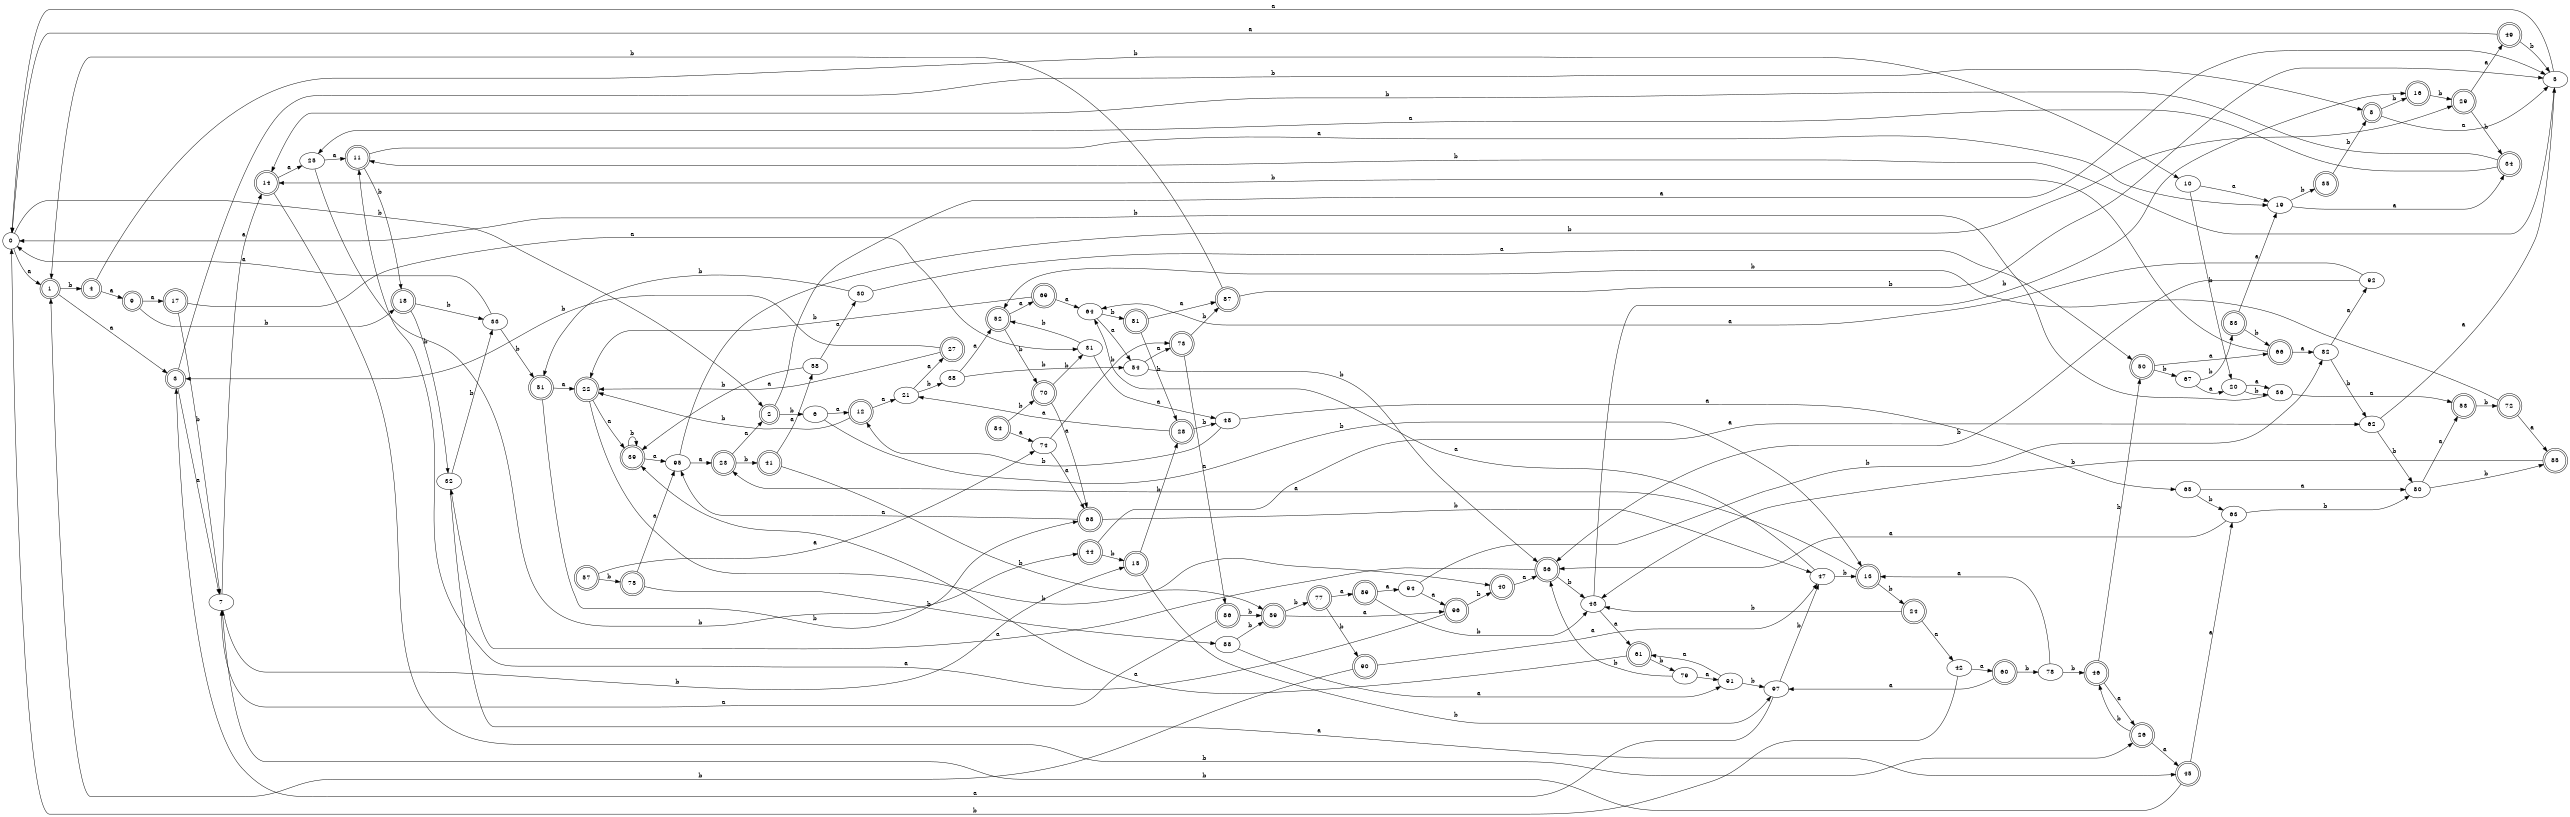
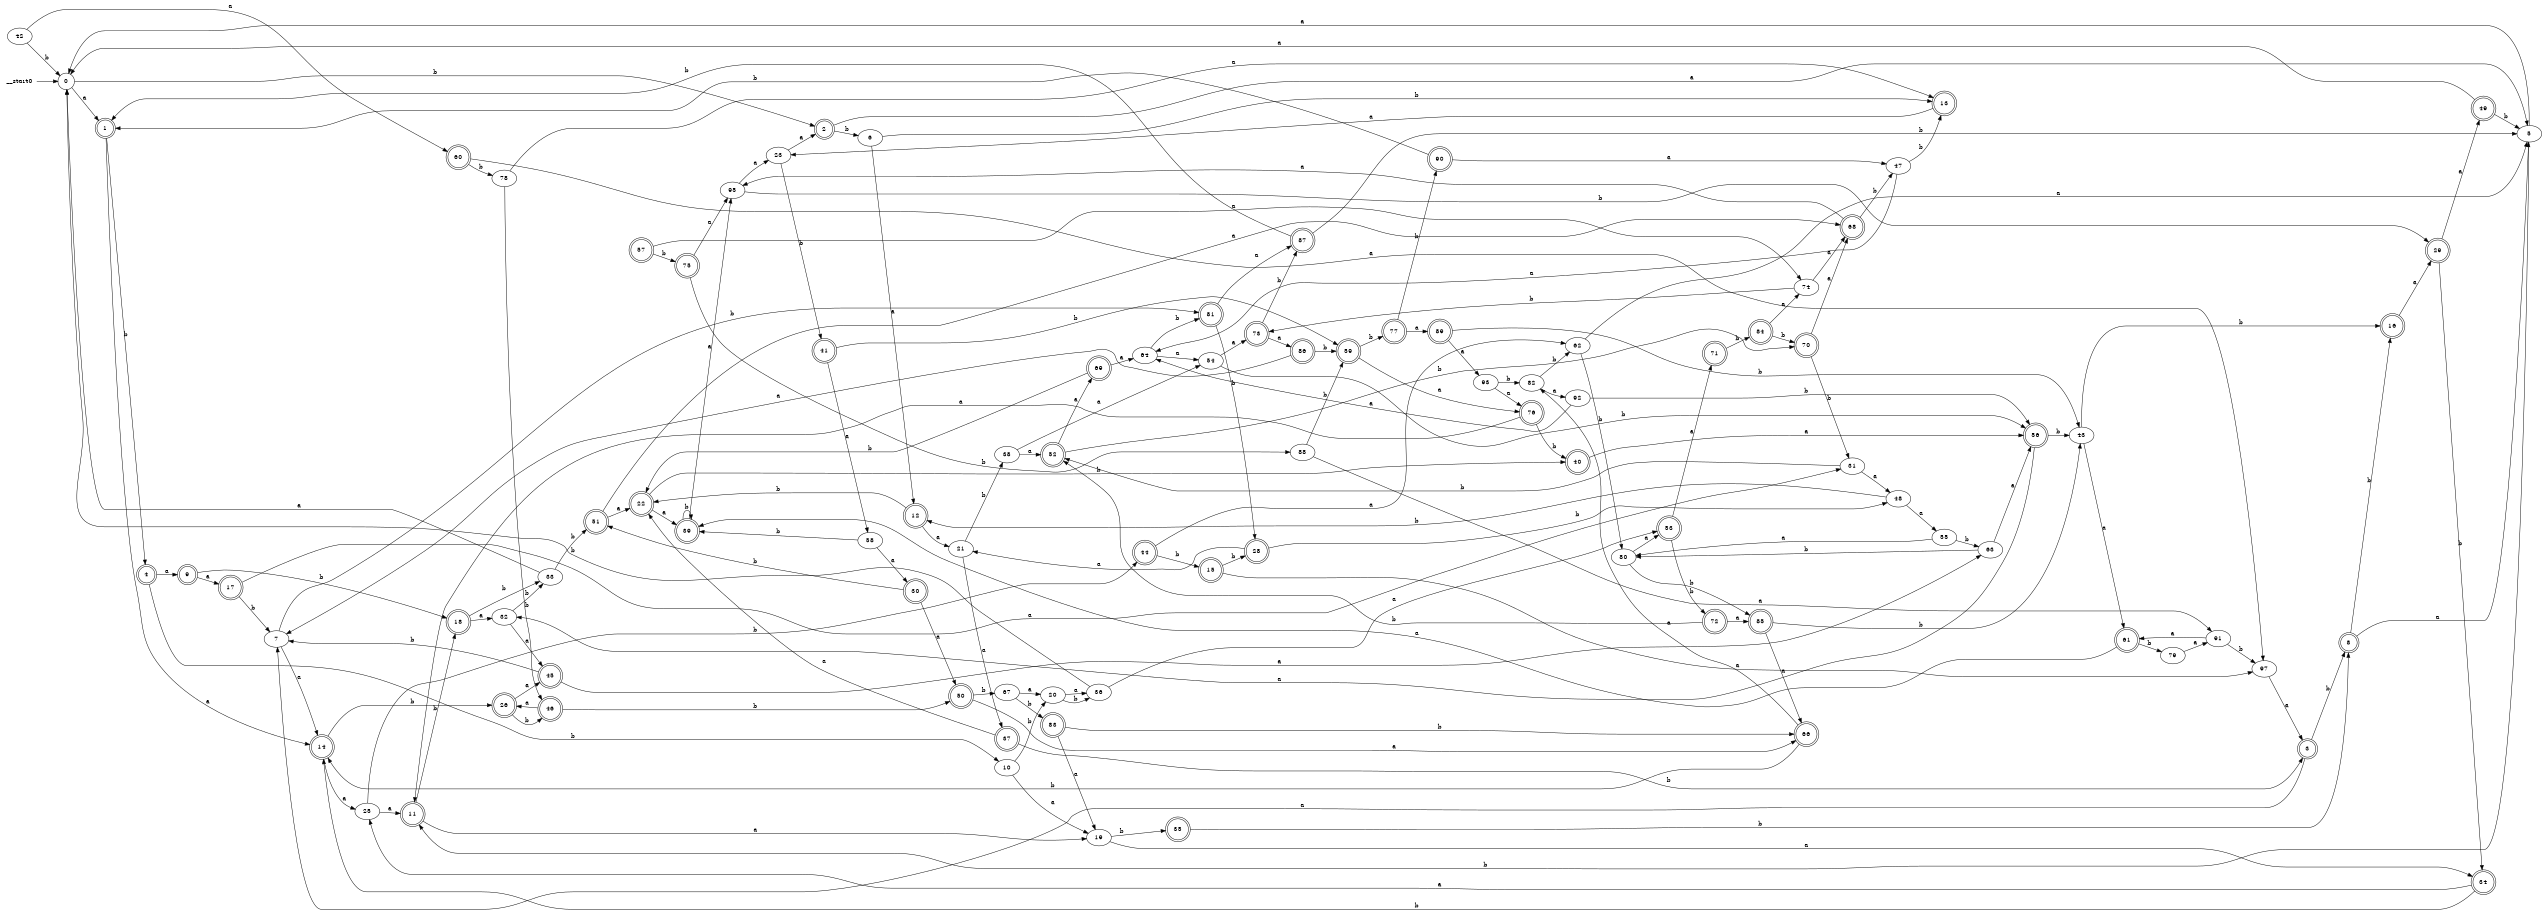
none -> (20, 81)
(2441, 94) -> (2415, 282)
(861, 294) -> (916, 591)
(111, 332) -> (124, 488)
(426, 342) -> (481, 616)
(952, 349) -> (1007, 739)
none -> (1715, 354)
(1044, 365) -> (1099, 402)
(724, 463) -> (779, 155)
(2188, 490) -> (1944, 537)
(1411, 588) -> (1486, 382)
(1456, 611) -> (1532, 413)
(1914, 611) -> none
(815, 619) -> (1234, 236)
(1798, 635) -> none
(1592, 657) -> none
none -> (1782, 674)
(667, 686) -> (686, 334)
(1456, 715) -> (1738, 665)
